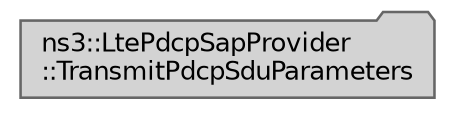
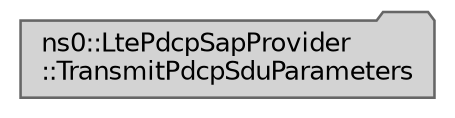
(228, 59) -> (228, 59)
